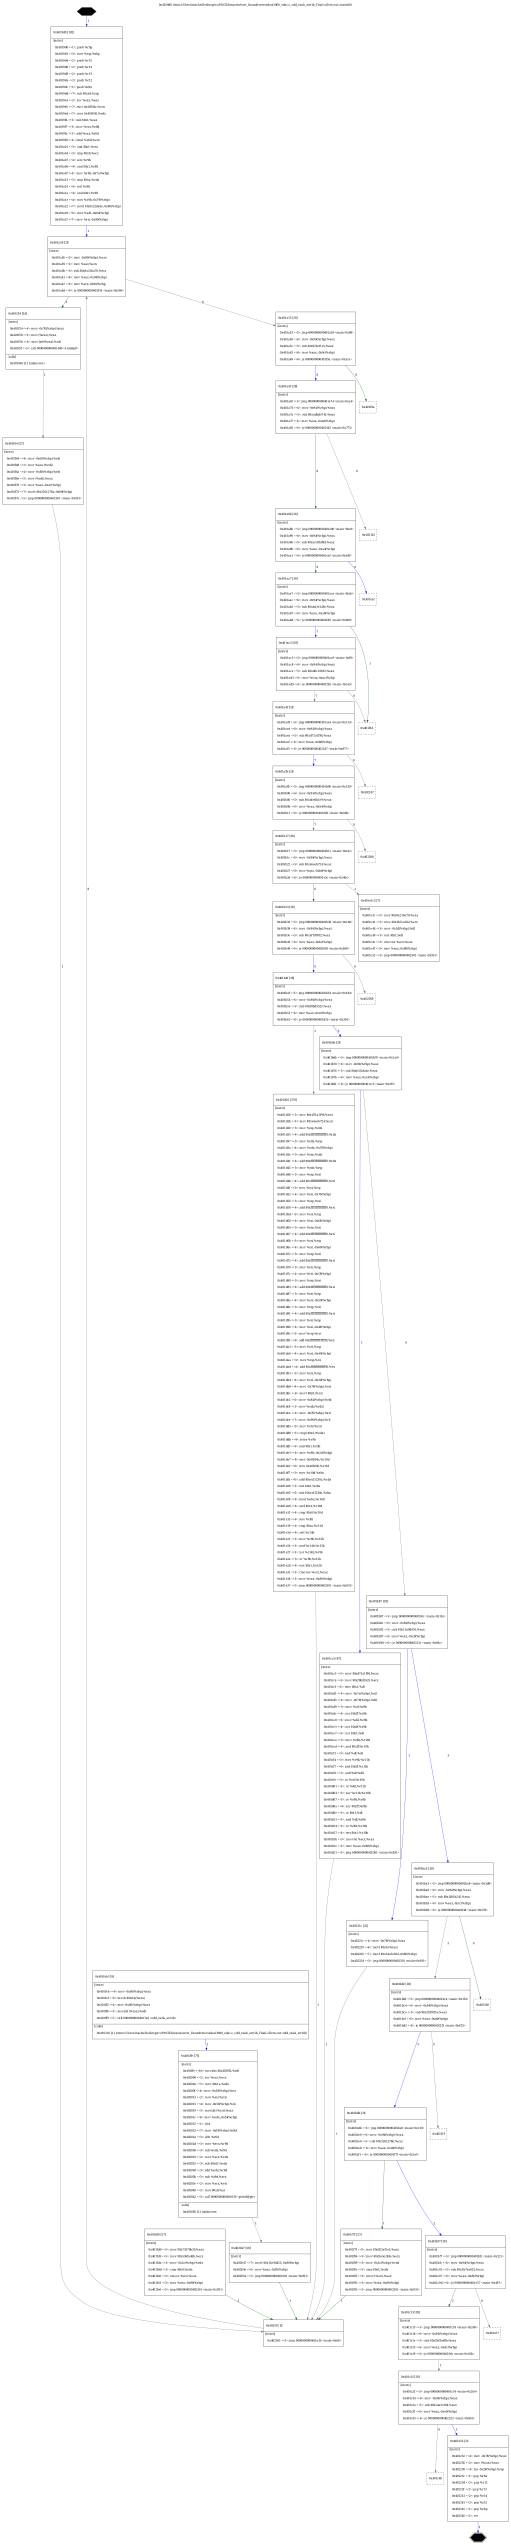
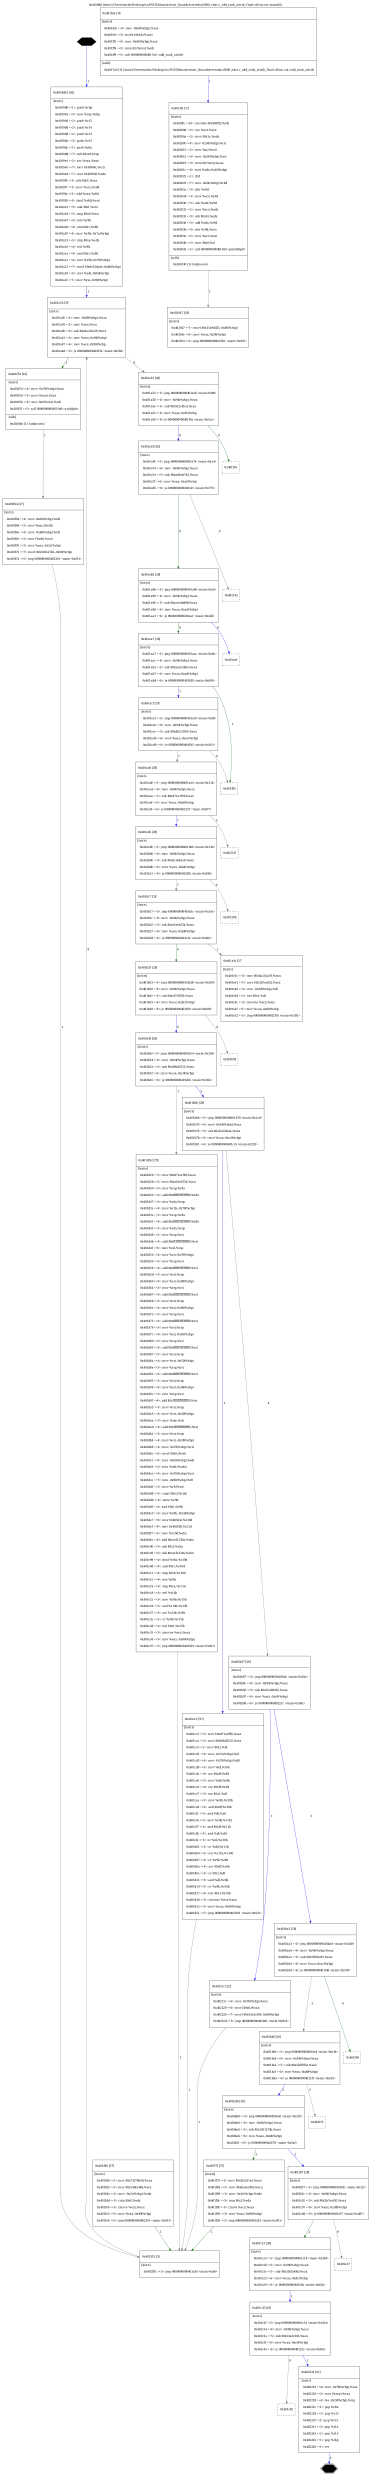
(288, 2300) -> none
(439, 2364) -> (290, 2295)
